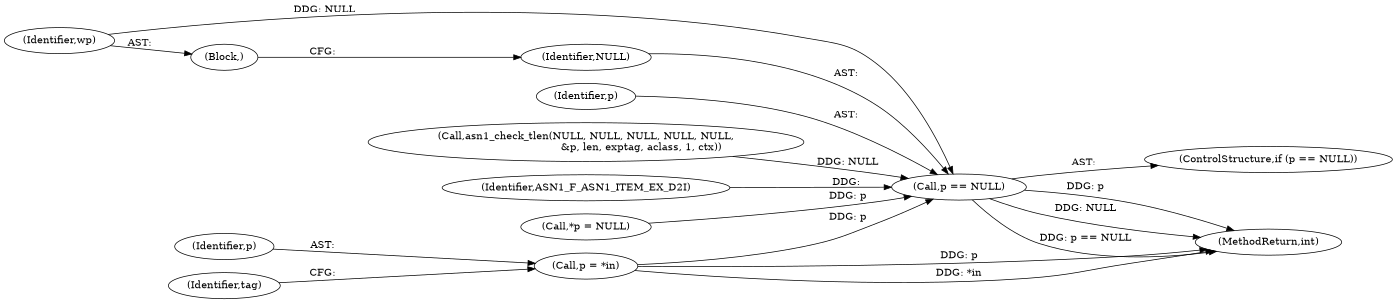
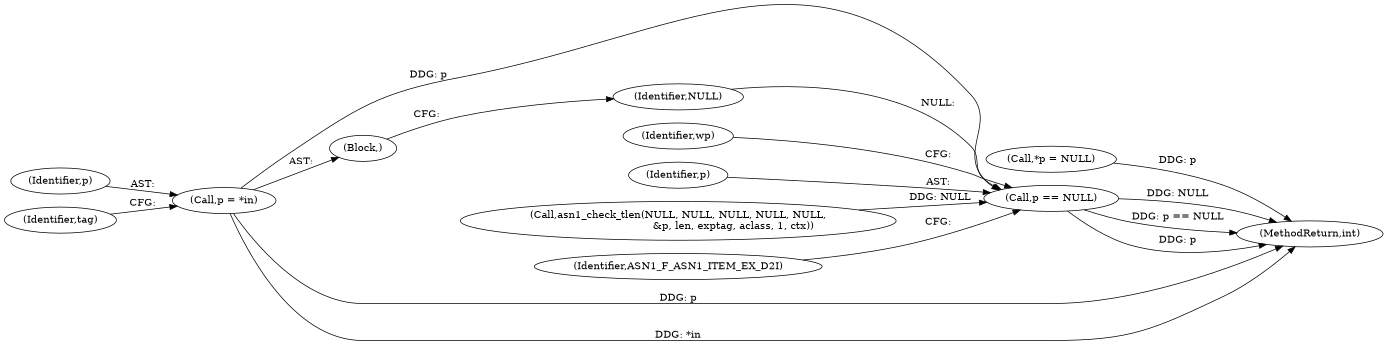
(324, 10) -> (940, 155)
(147, 50) -> (293, 175)
(848, 74) -> (940, 103)
(1268, 160) -> none
(848, 182) -> (940, 222)
(776, 213) -> (1203, 179)
